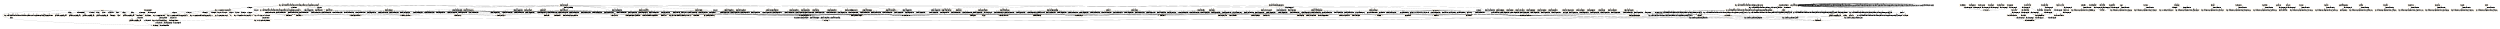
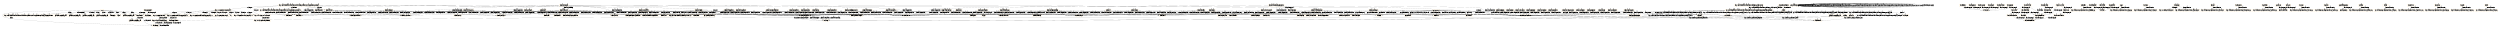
(2385, 5) -> (2385, 5)
none -> (566, 14)
